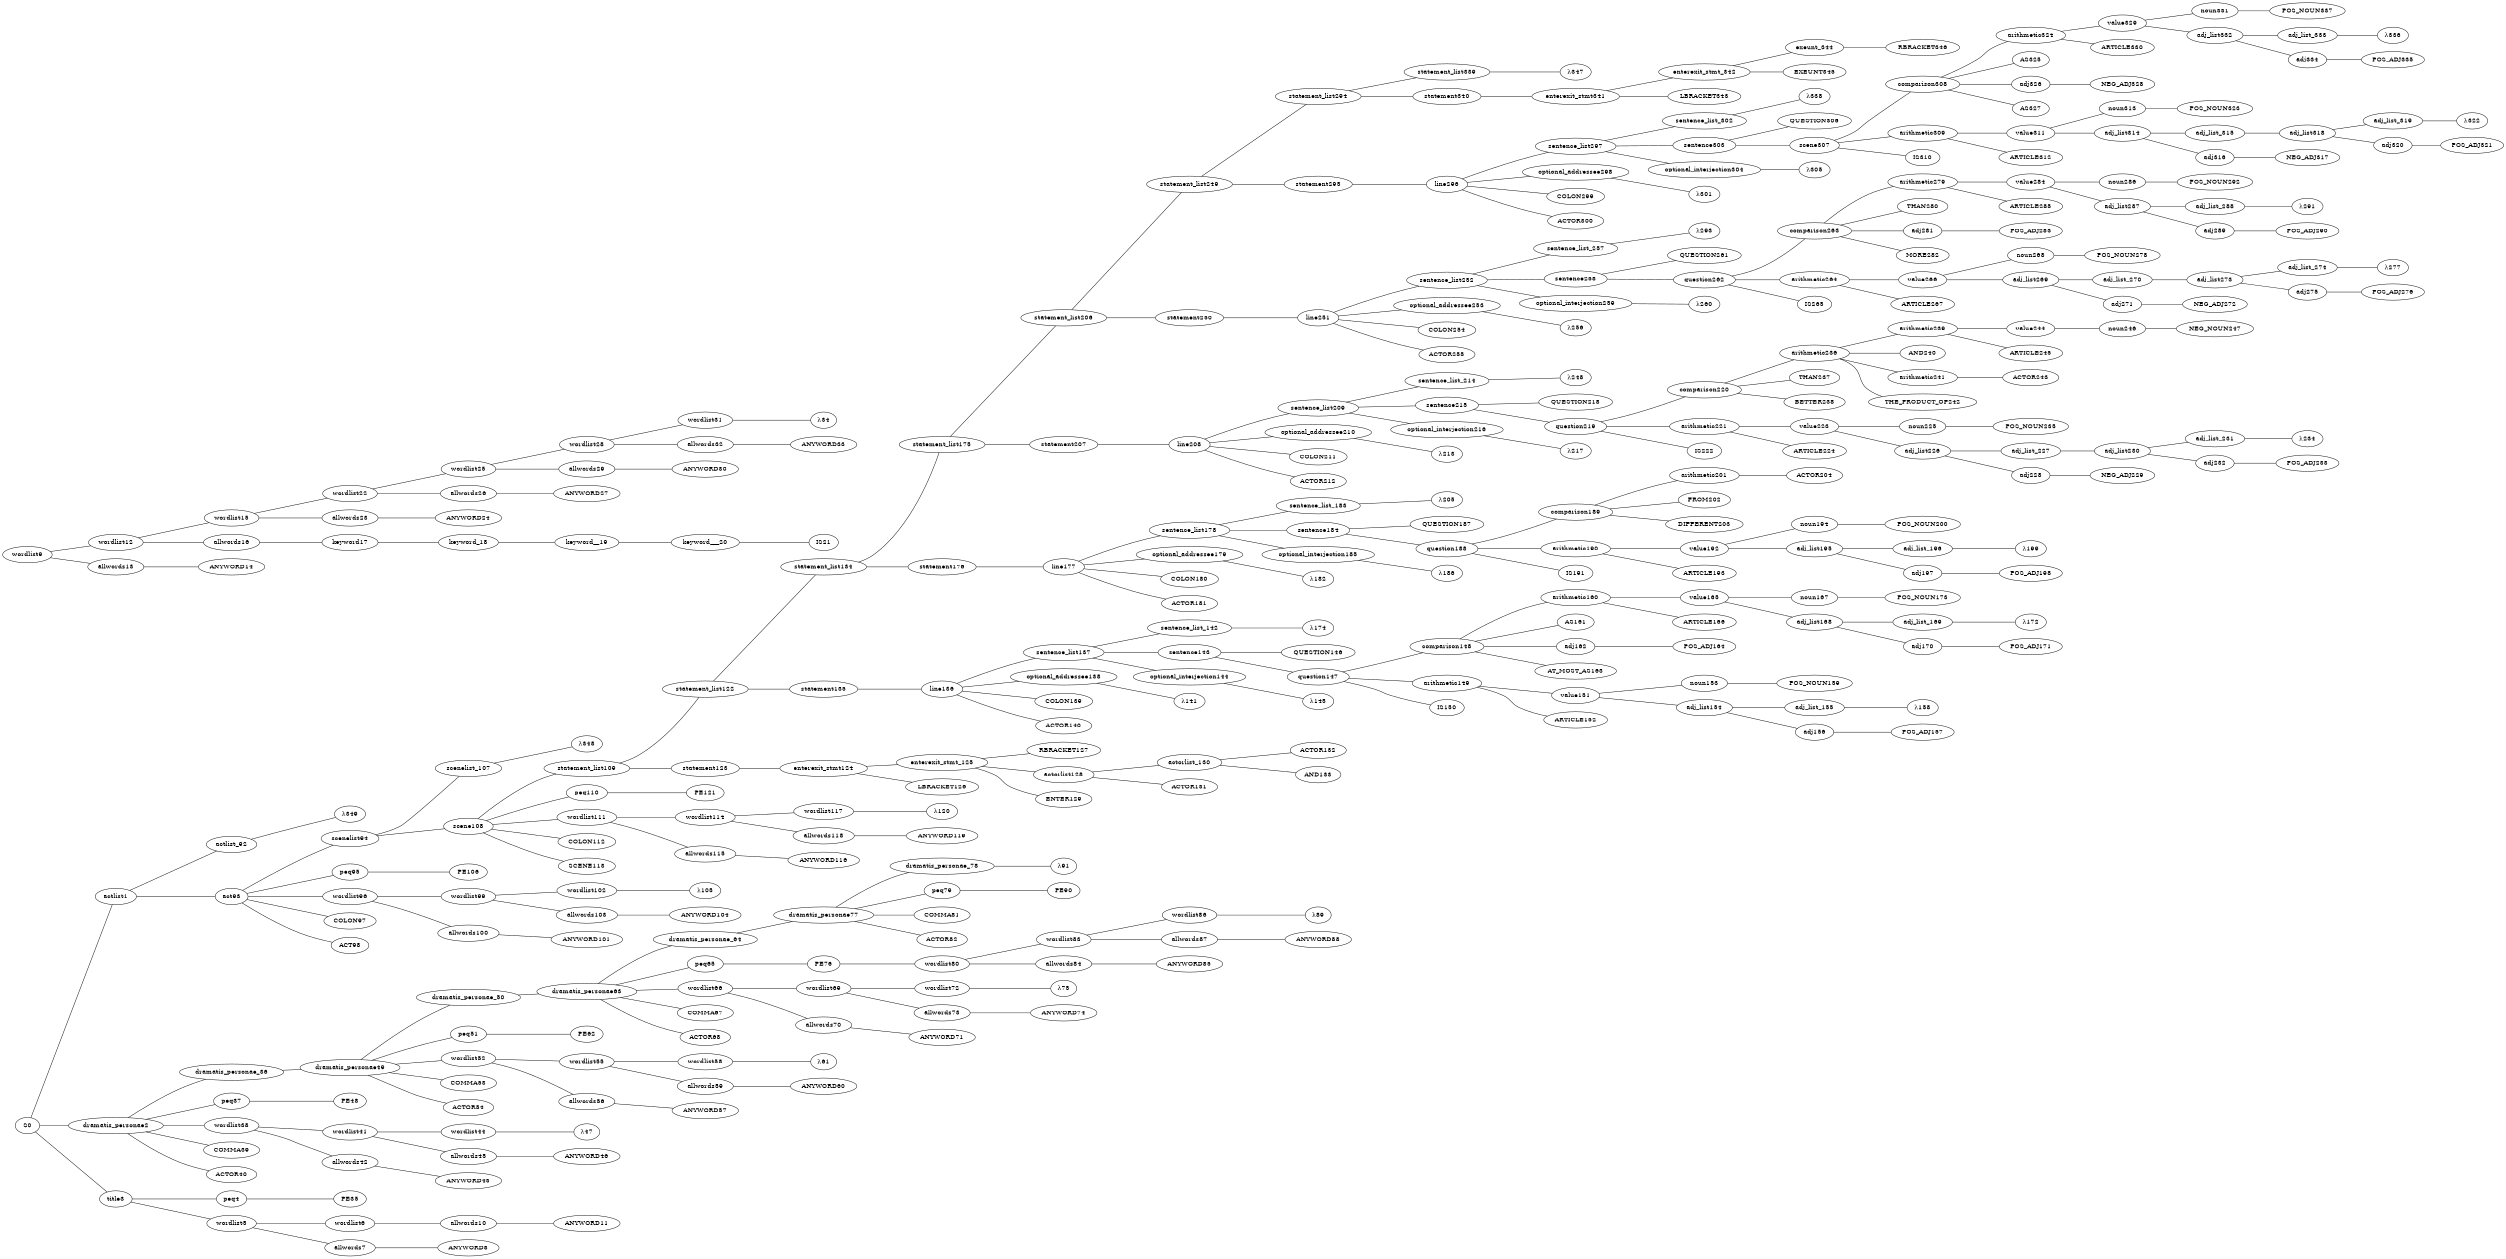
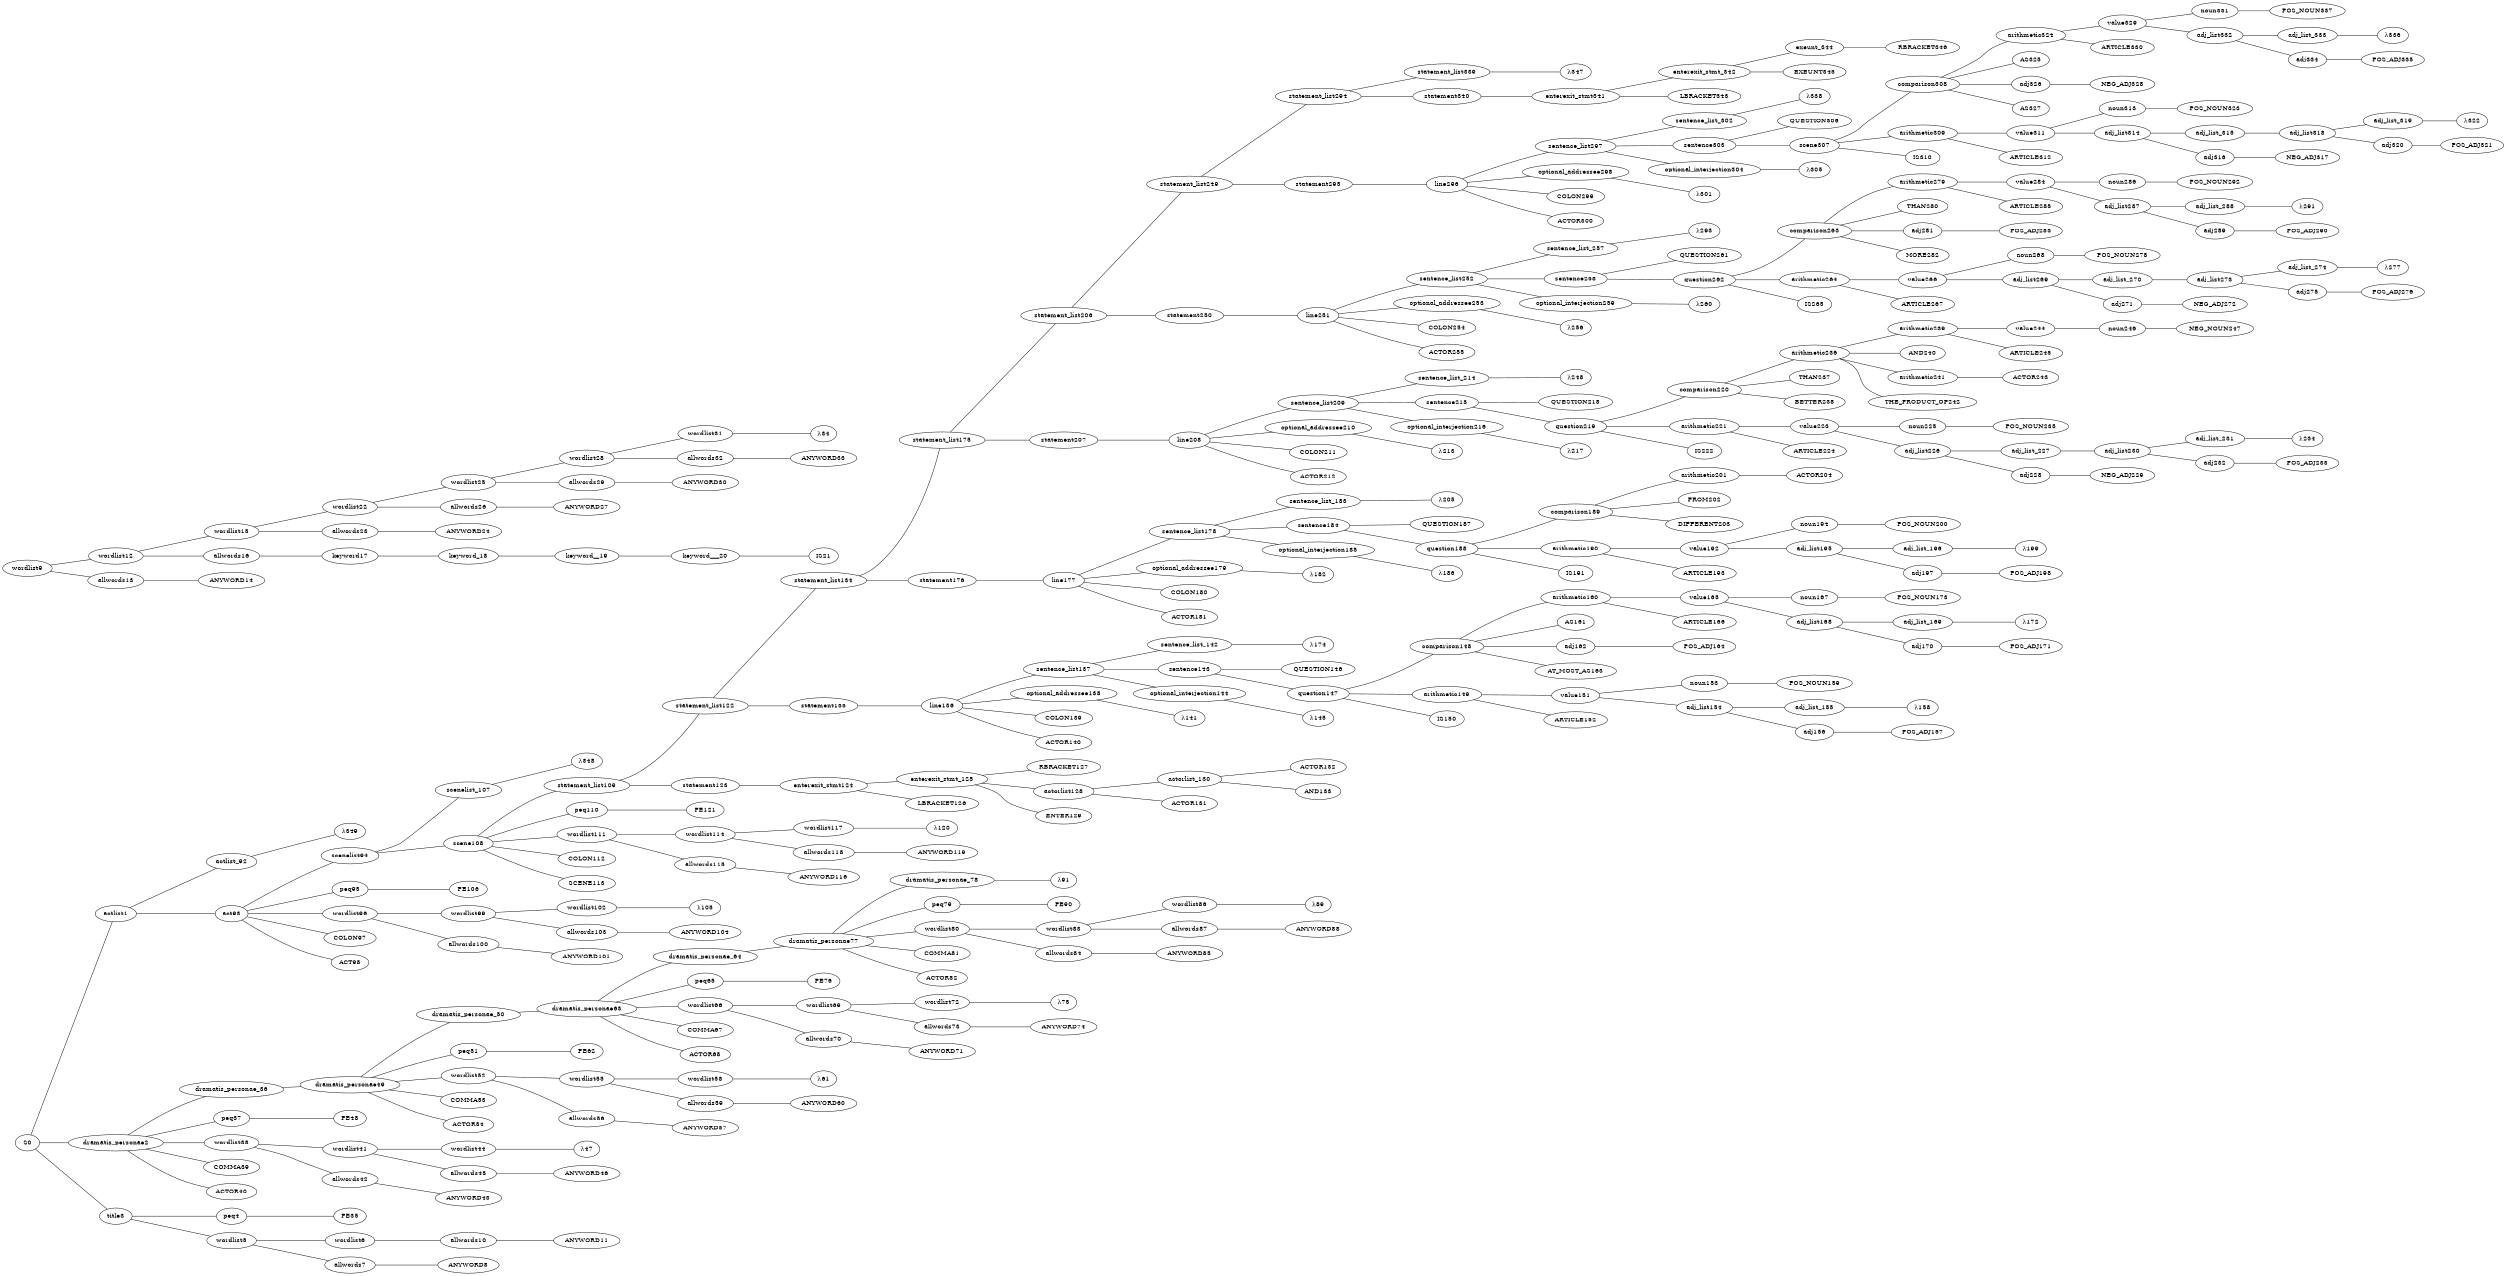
(877, 964) -> (891, 934)
